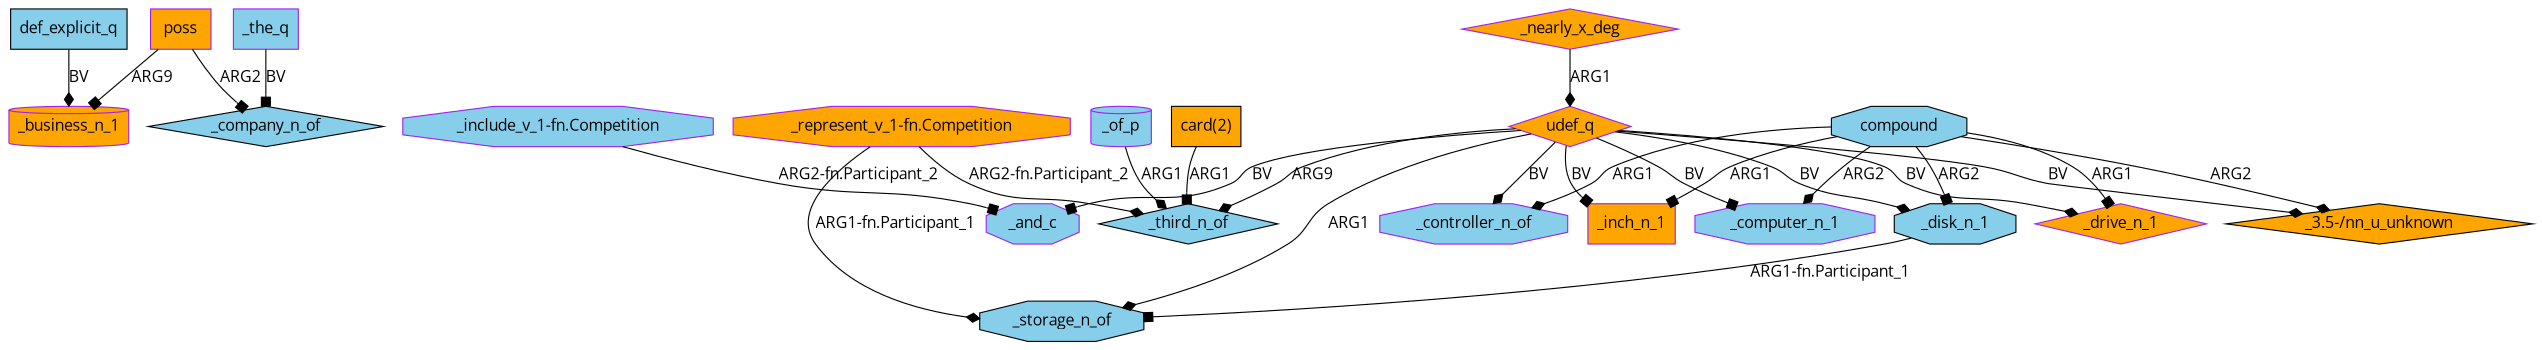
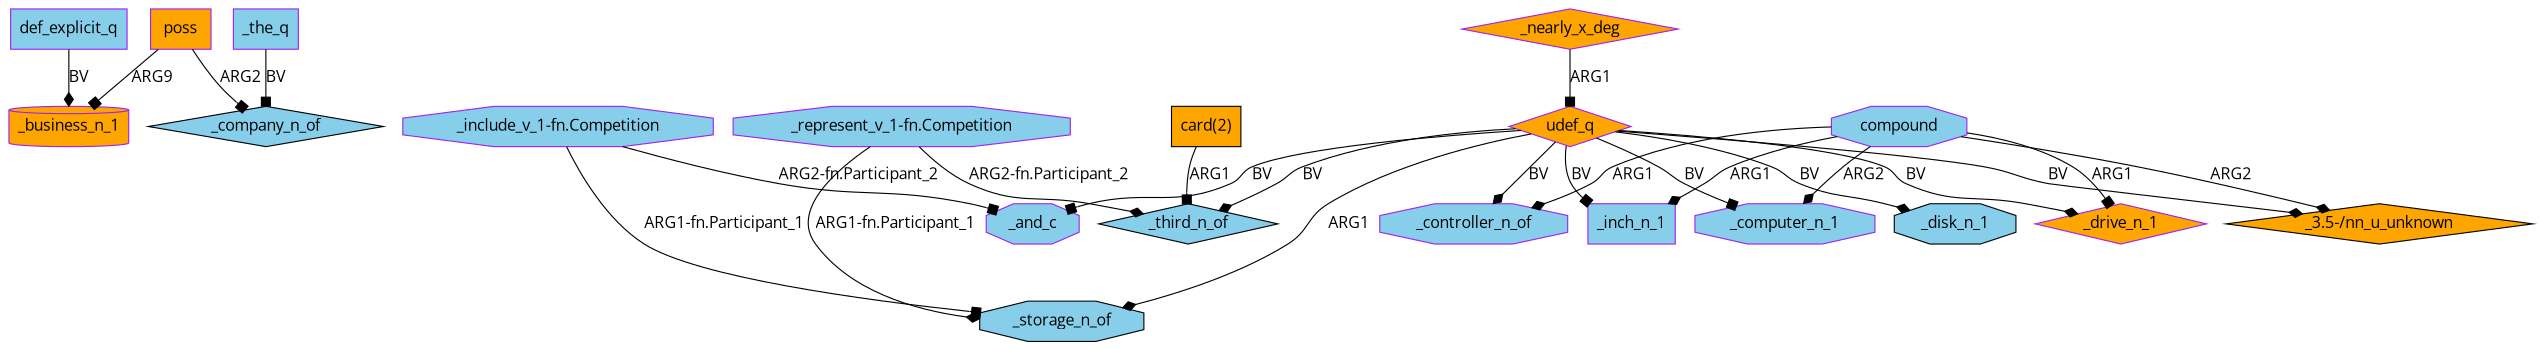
(69, 29) -> (69, 29)
(1570, 72) -> (1570, 72)
(902, 126) -> (902, 126)
(1121, 126) -> none
(1899, 126) -> (1899, 126)
(1762, 155) -> (1762, 155)
(1932, 169) -> none
(1313, 175) -> (1313, 175)
(1632, 224) -> (1632, 224)
(1535, 290) -> (742, 277)
